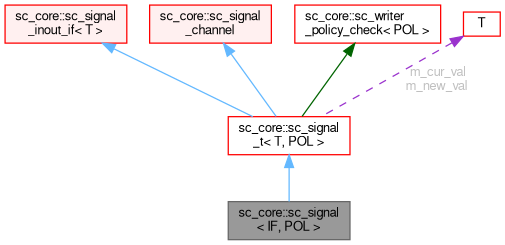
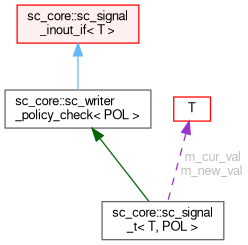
(210, 24) -> none
(368, 24) -> (78, 109)
(183, 83) -> (78, 73)
(289, 136) -> (163, 221)
(289, 221) -> none
